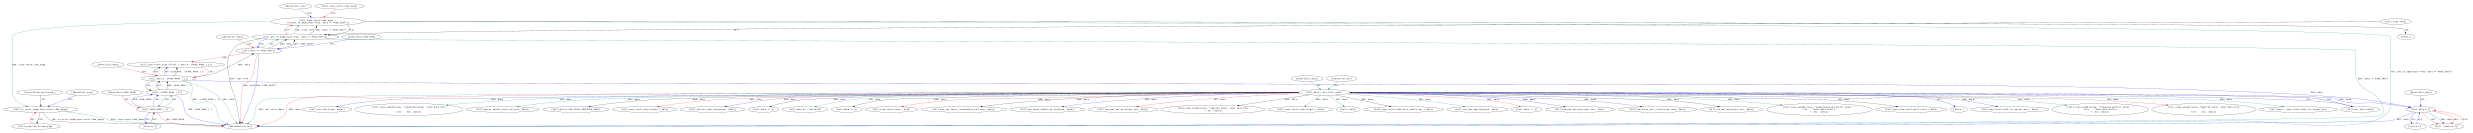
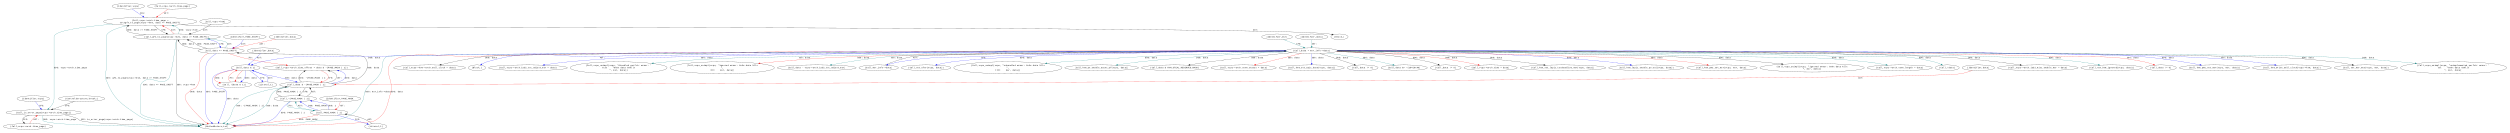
(362, 37) -> (245, 37)
(1301, 84) -> (274, 76)
